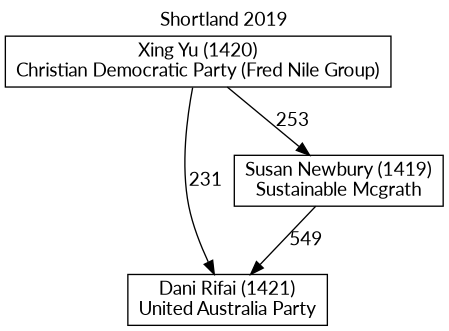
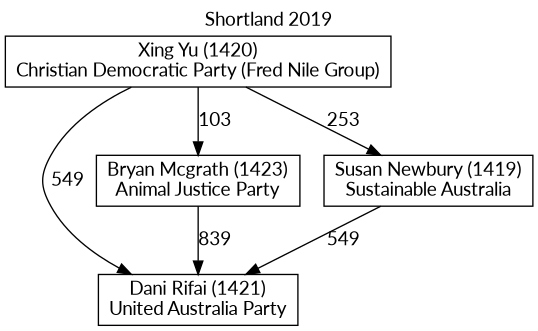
none -> (198, 181)
(206, 181) -> (68, 181)
(339, 181) -> (428, 181)
